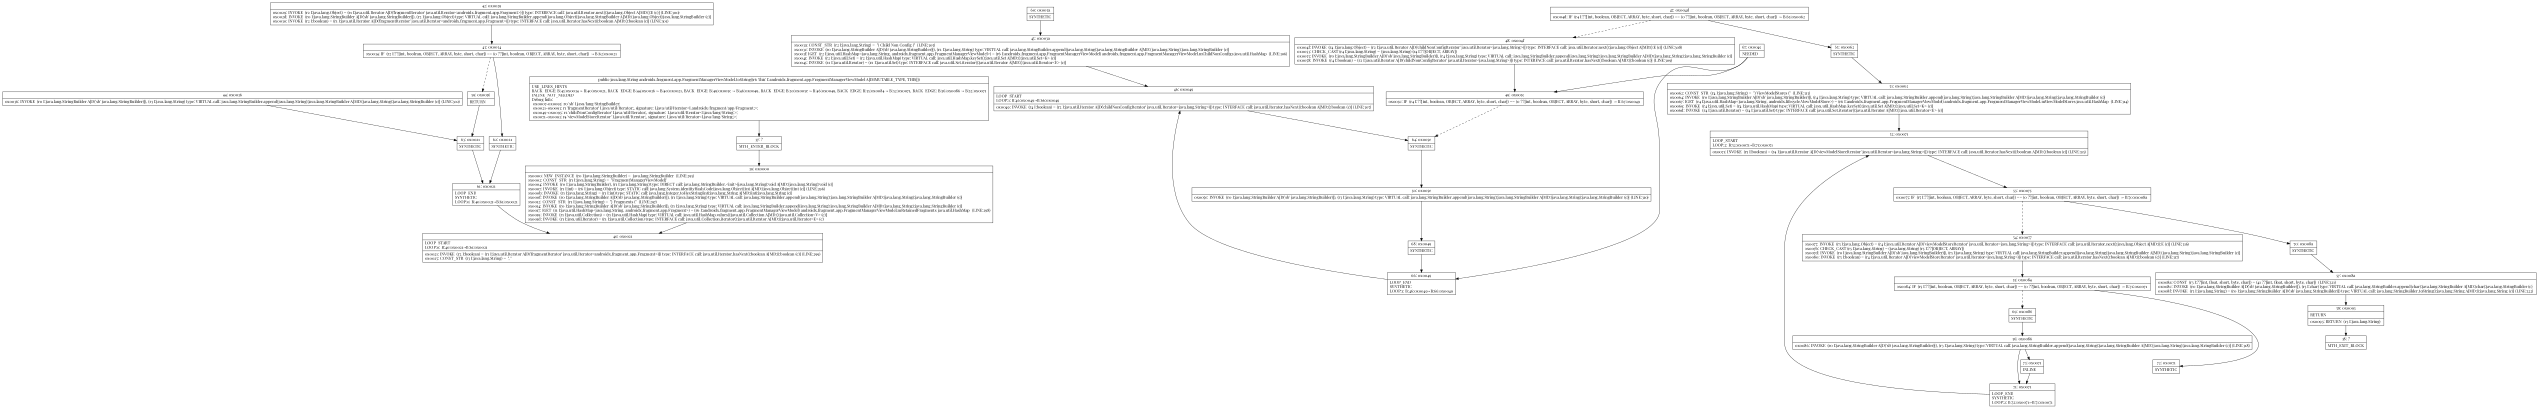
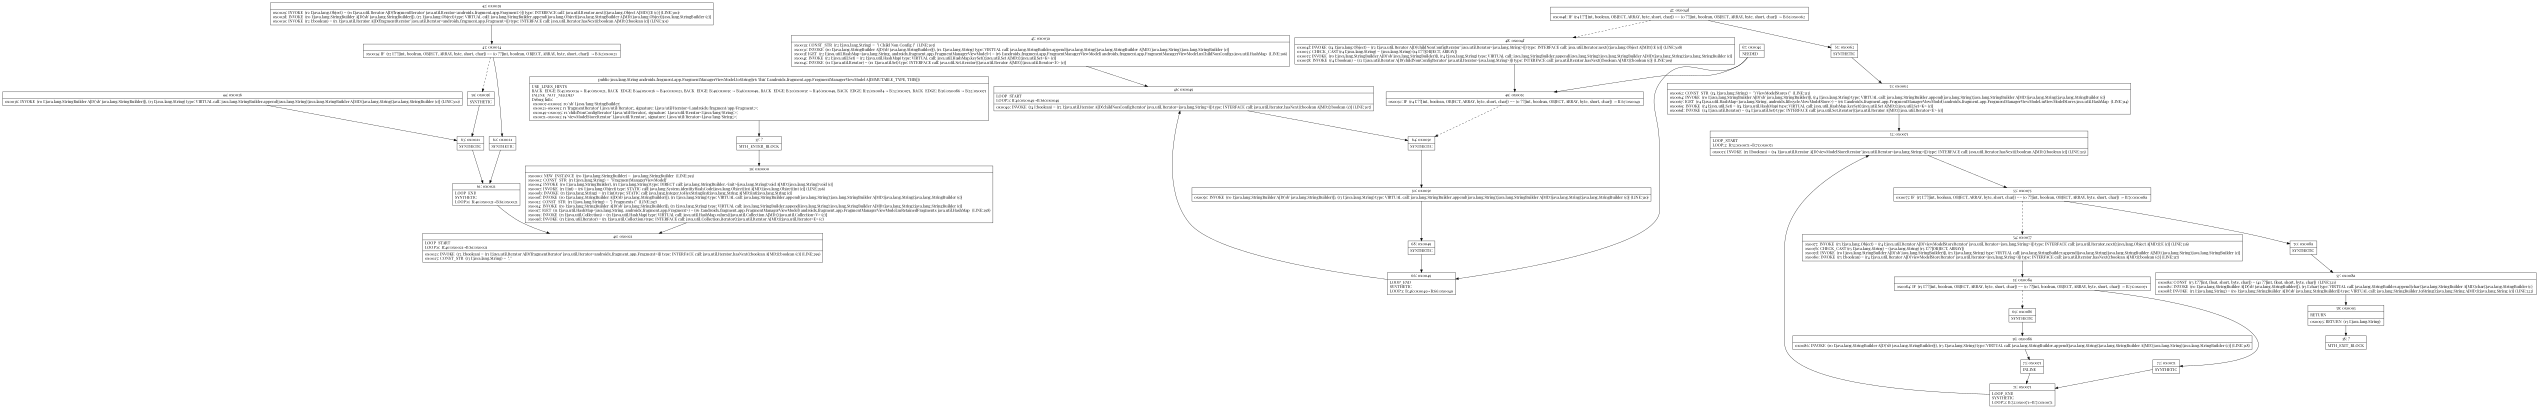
(1040, 14) -> none
(478, 102) -> (481, 102)
(2018, 365) -> (2105, 379)
